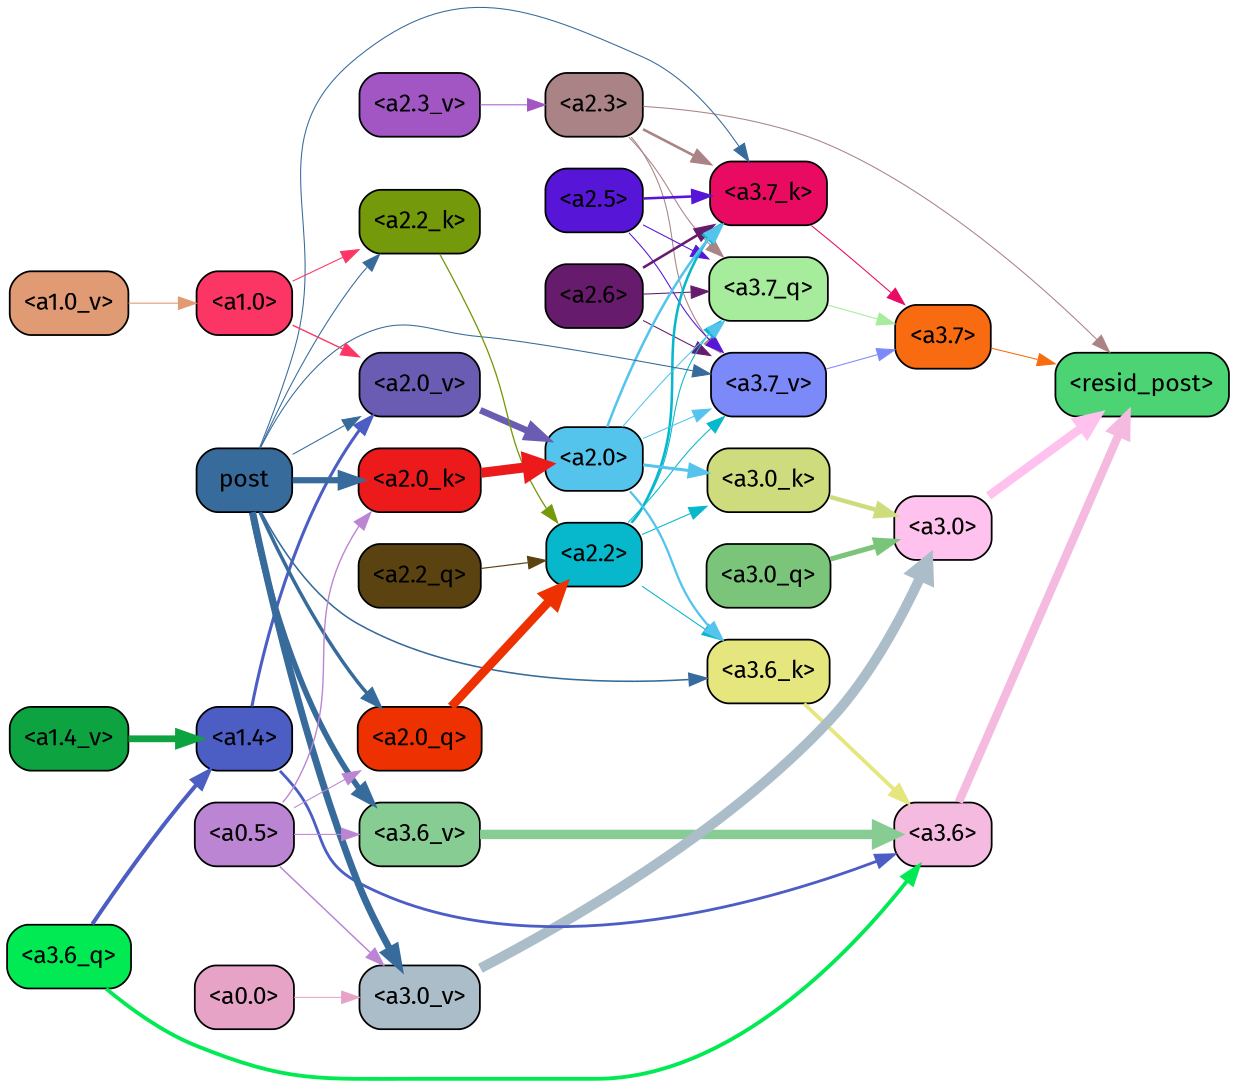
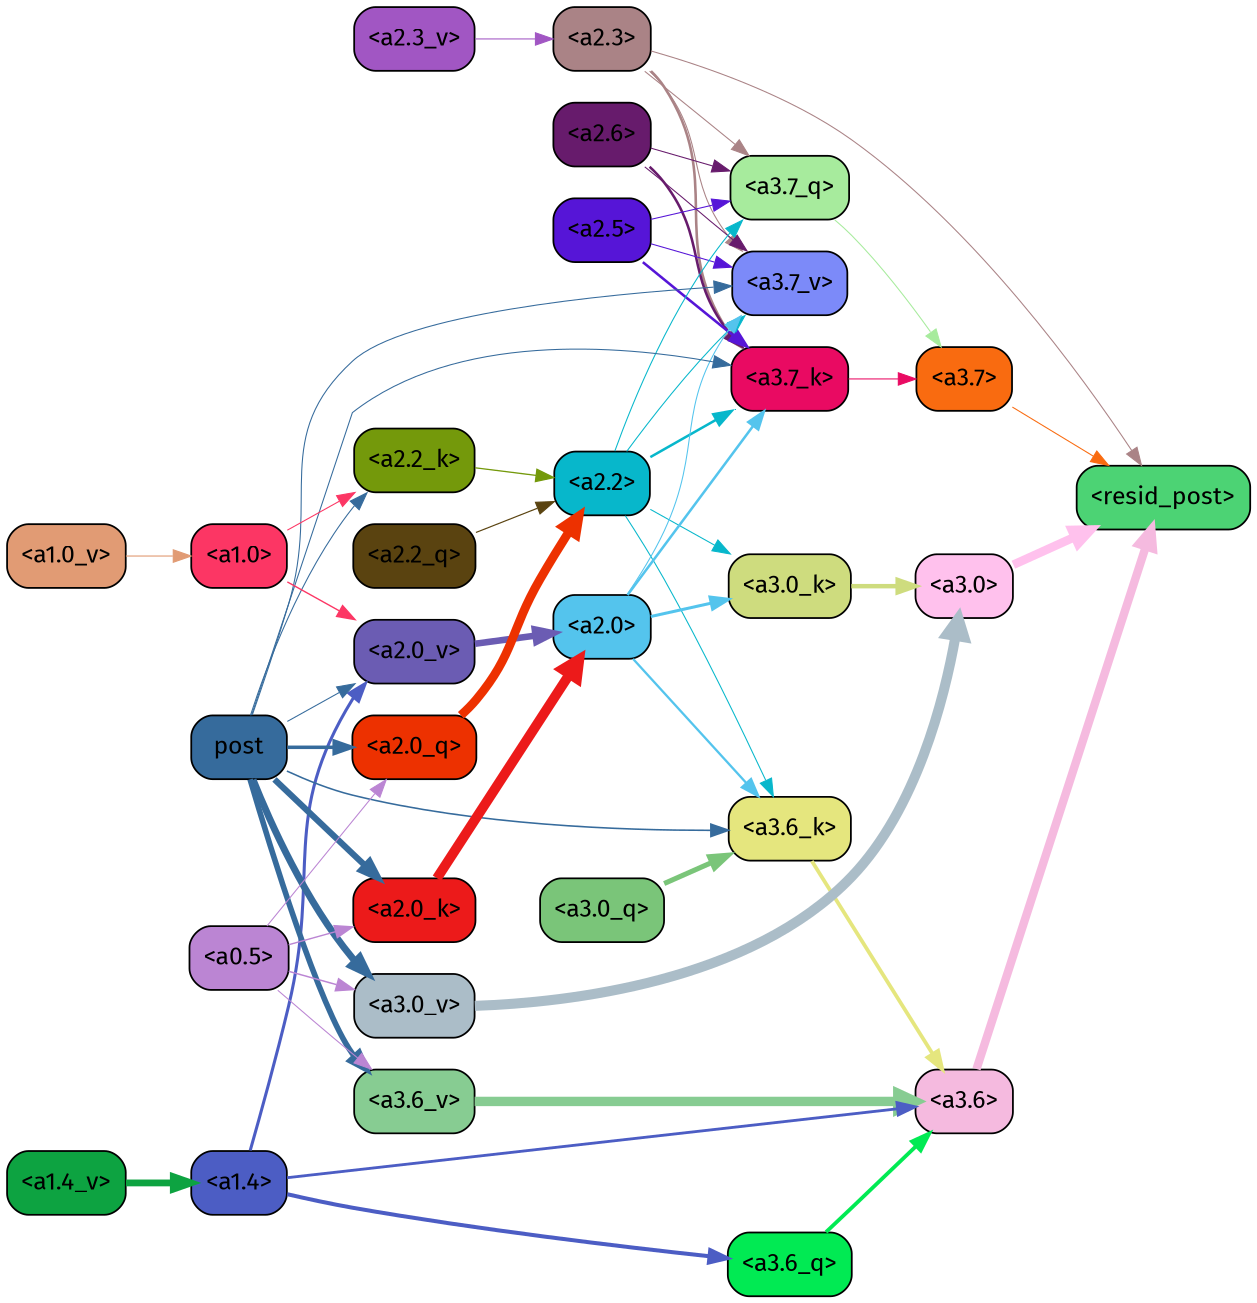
(852, 362) -> none
(661, 383) -> none
(854, 553) -> (688, 873)
(143, 853) -> (498, 1230)
(244, 997) -> none
